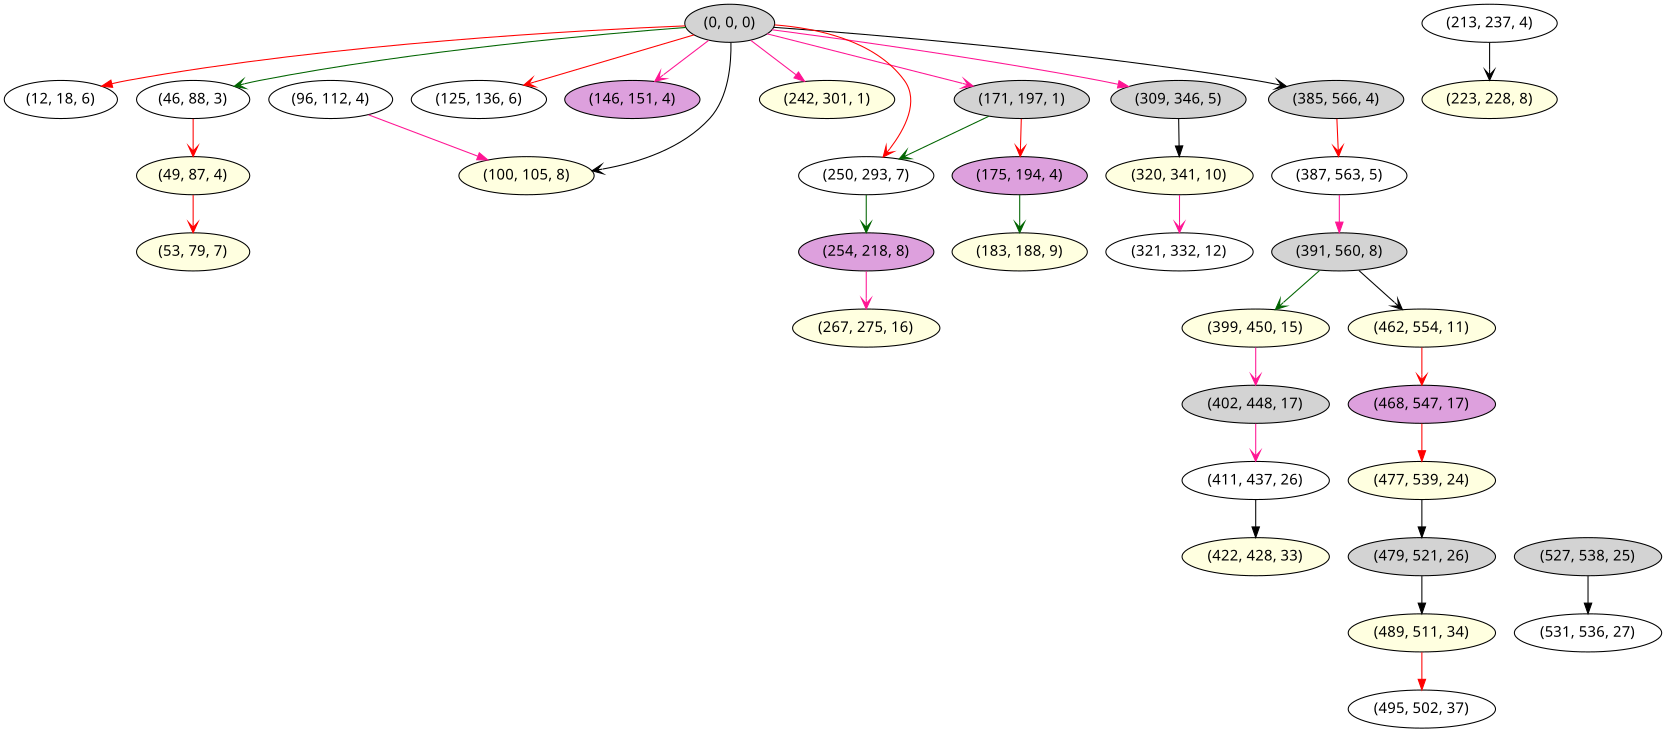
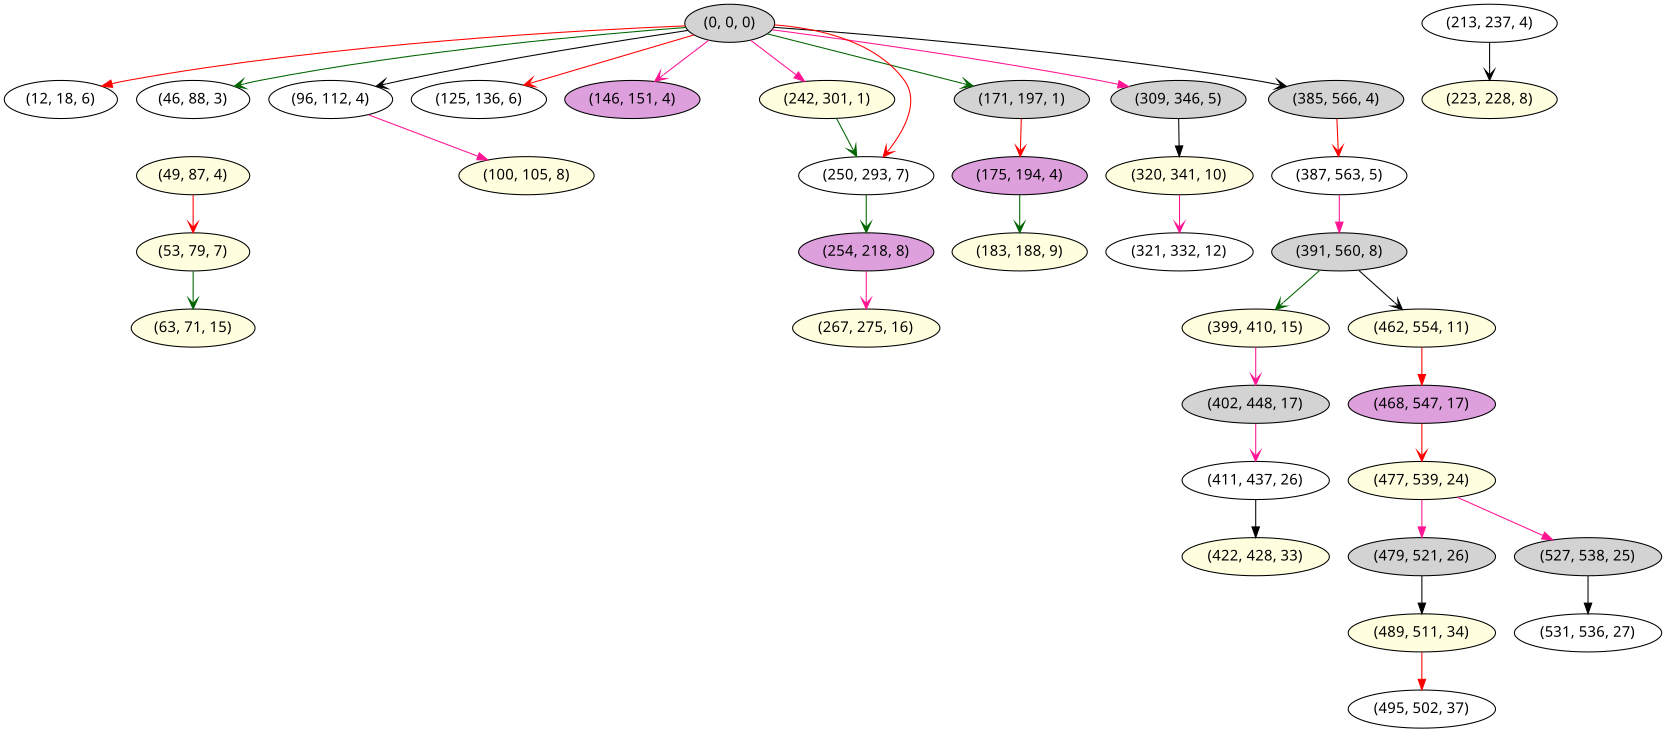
(865, 59) -> (865, 59)
(193, 132) -> none
(695, 132) -> (537, 55)
(949, 135) -> (844, 133)
none -> (193, 328)
(1256, 328) -> (1256, 328)
(1422, 361) -> (1422, 361)
(1422, 437) -> (1422, 437)
(1422, 513) -> (1422, 513)
none -> (1500, 516)
